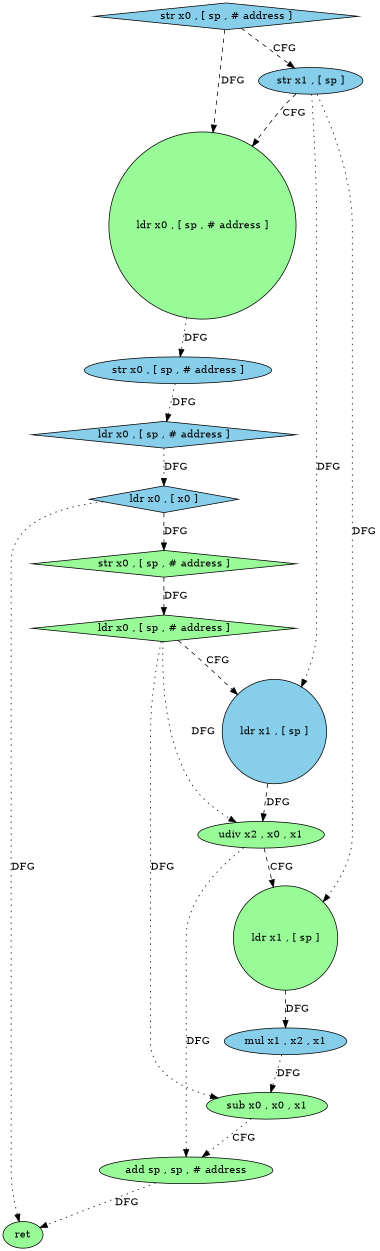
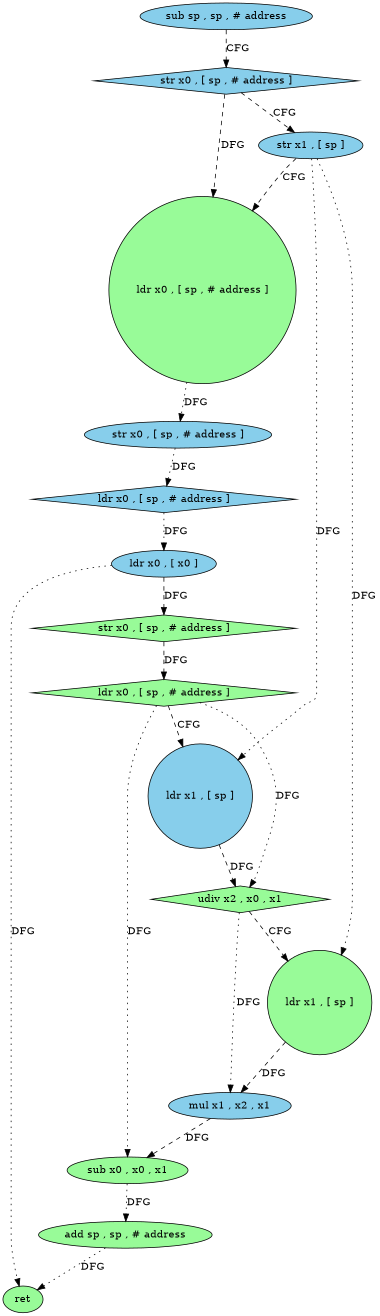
none -> (226, 16)
(164, 499) -> (164, 564)
(261, 835) -> (240, 899)
(186, 988) -> (234, 999)
(277, 1070) -> (182, 1136)
(244, 1138) -> (139, 1203)
